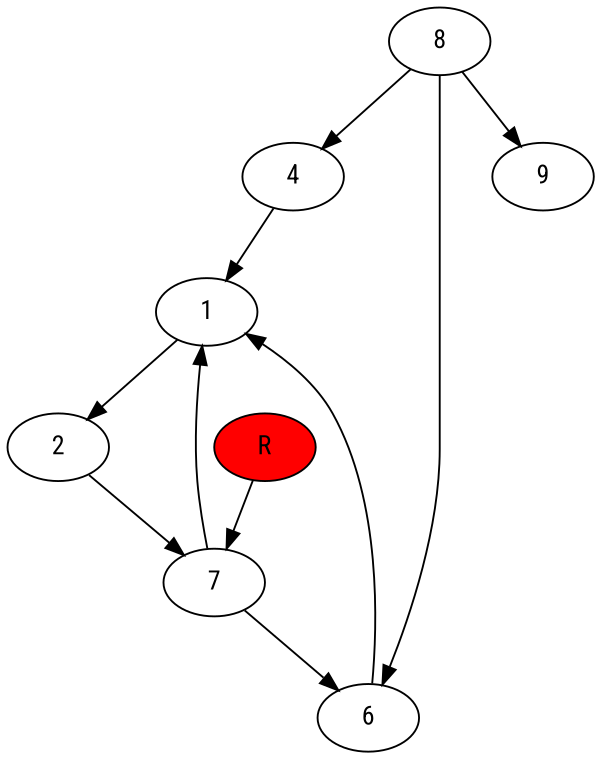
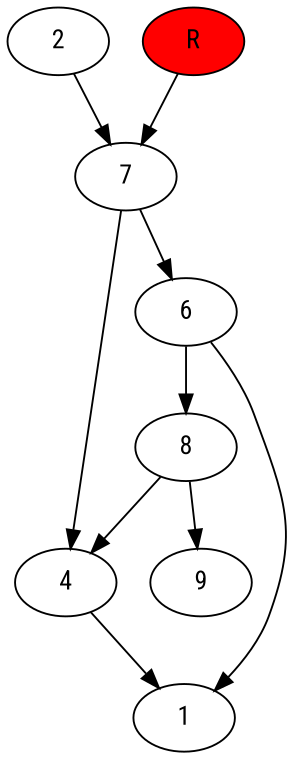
(140, 373) -> none
(440, 374) -> (186, 370)
(196, 457) -> (97, 370)
